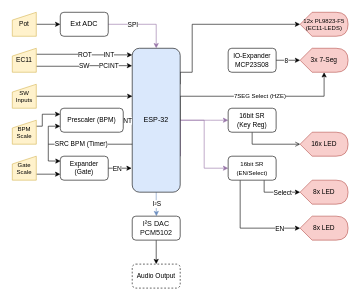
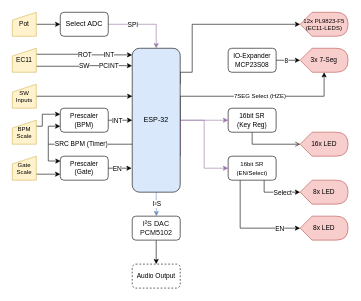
(84, 24) -> (84, 24)
(92, 120) -> (84, 120)
(84, 168) -> (84, 168)
